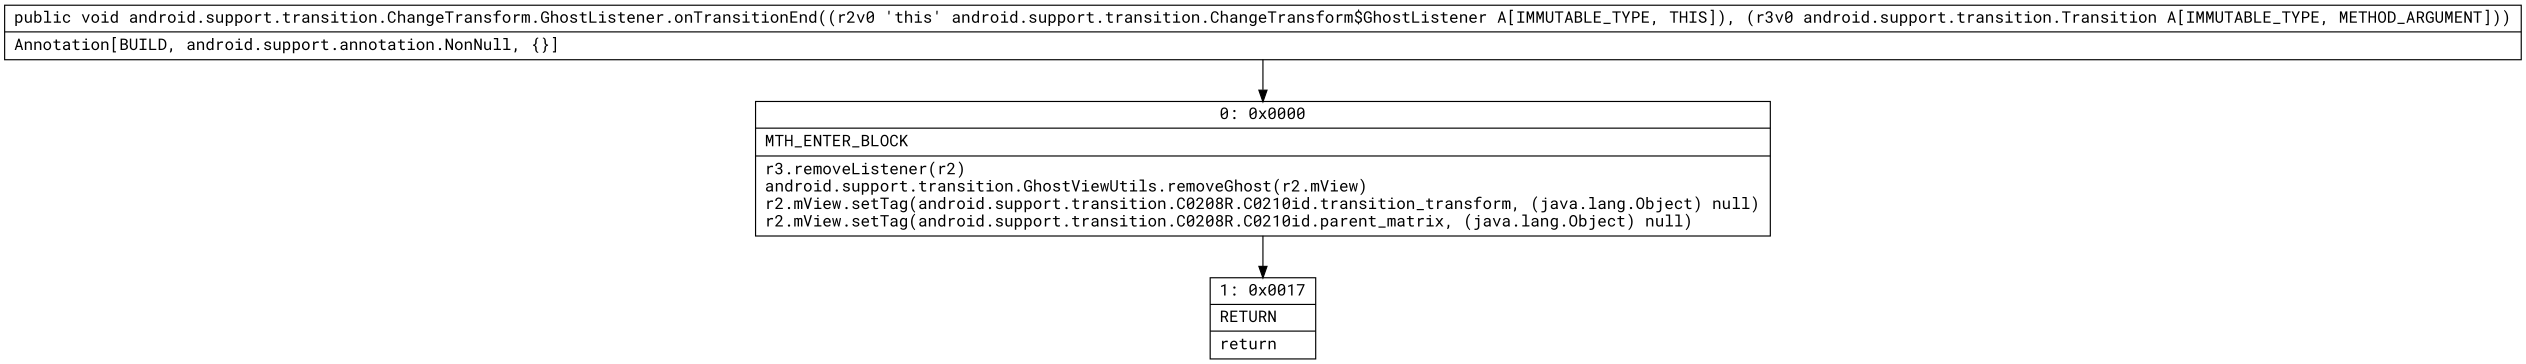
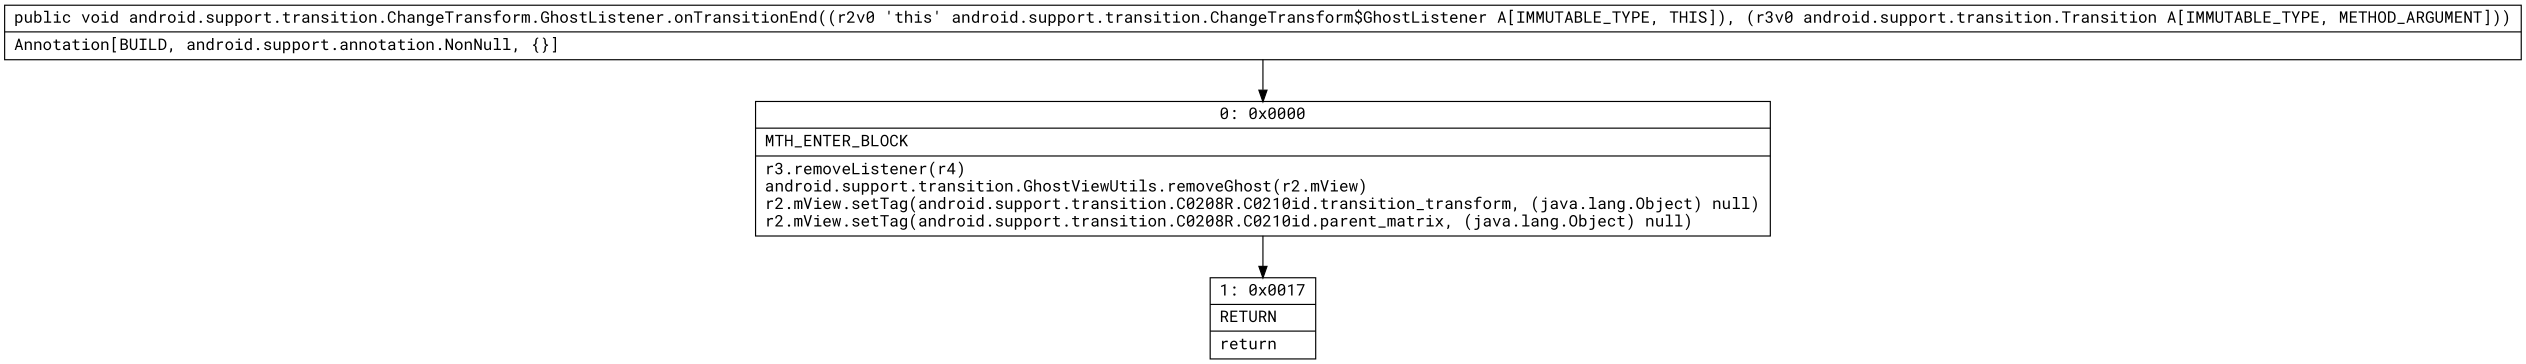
(866, 169) -> (866, 169)
